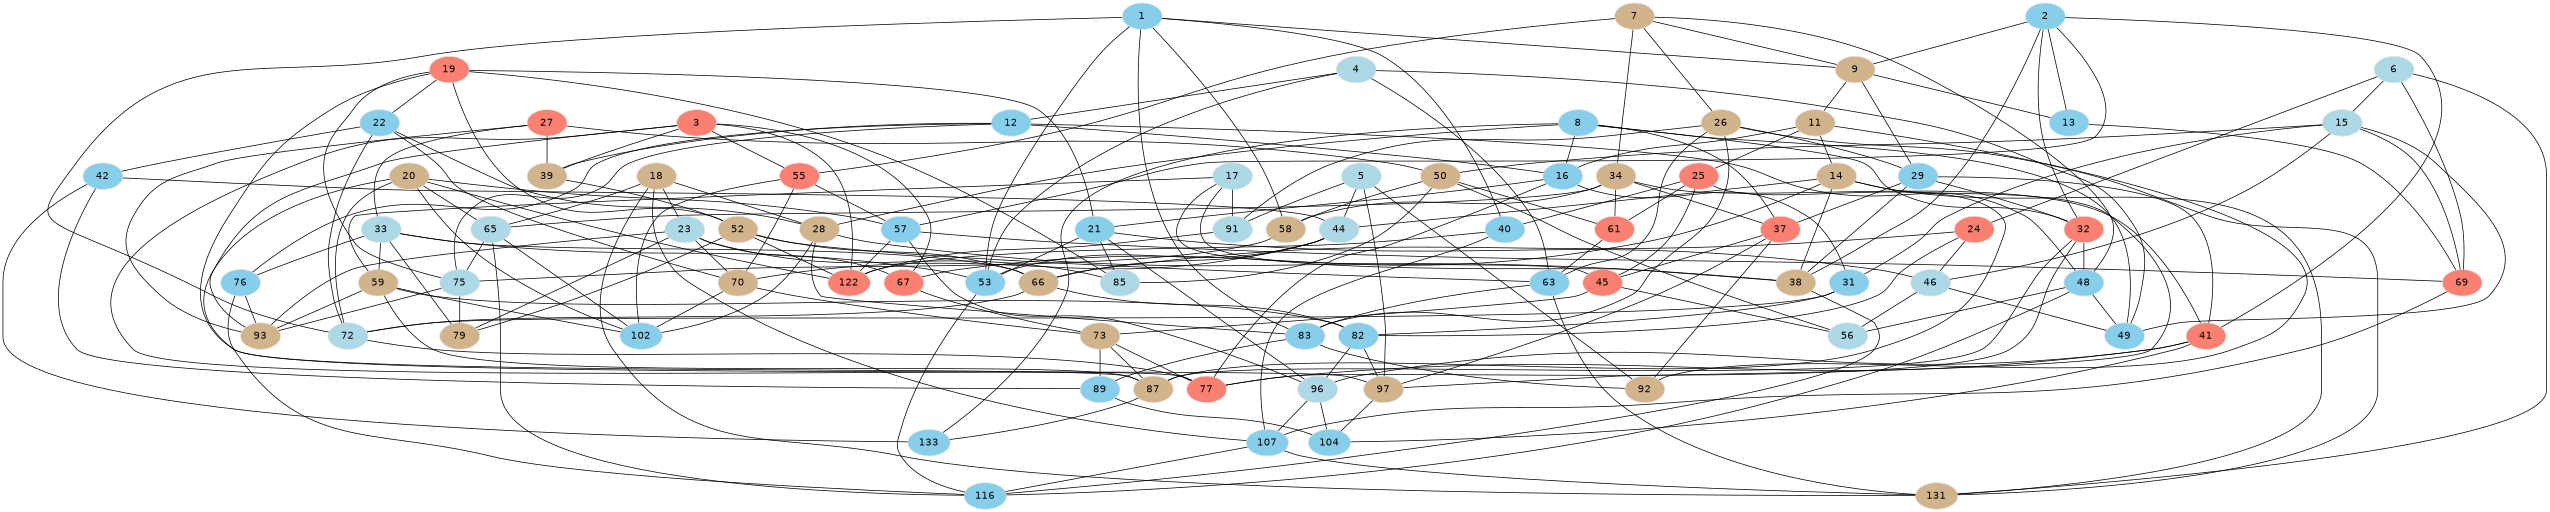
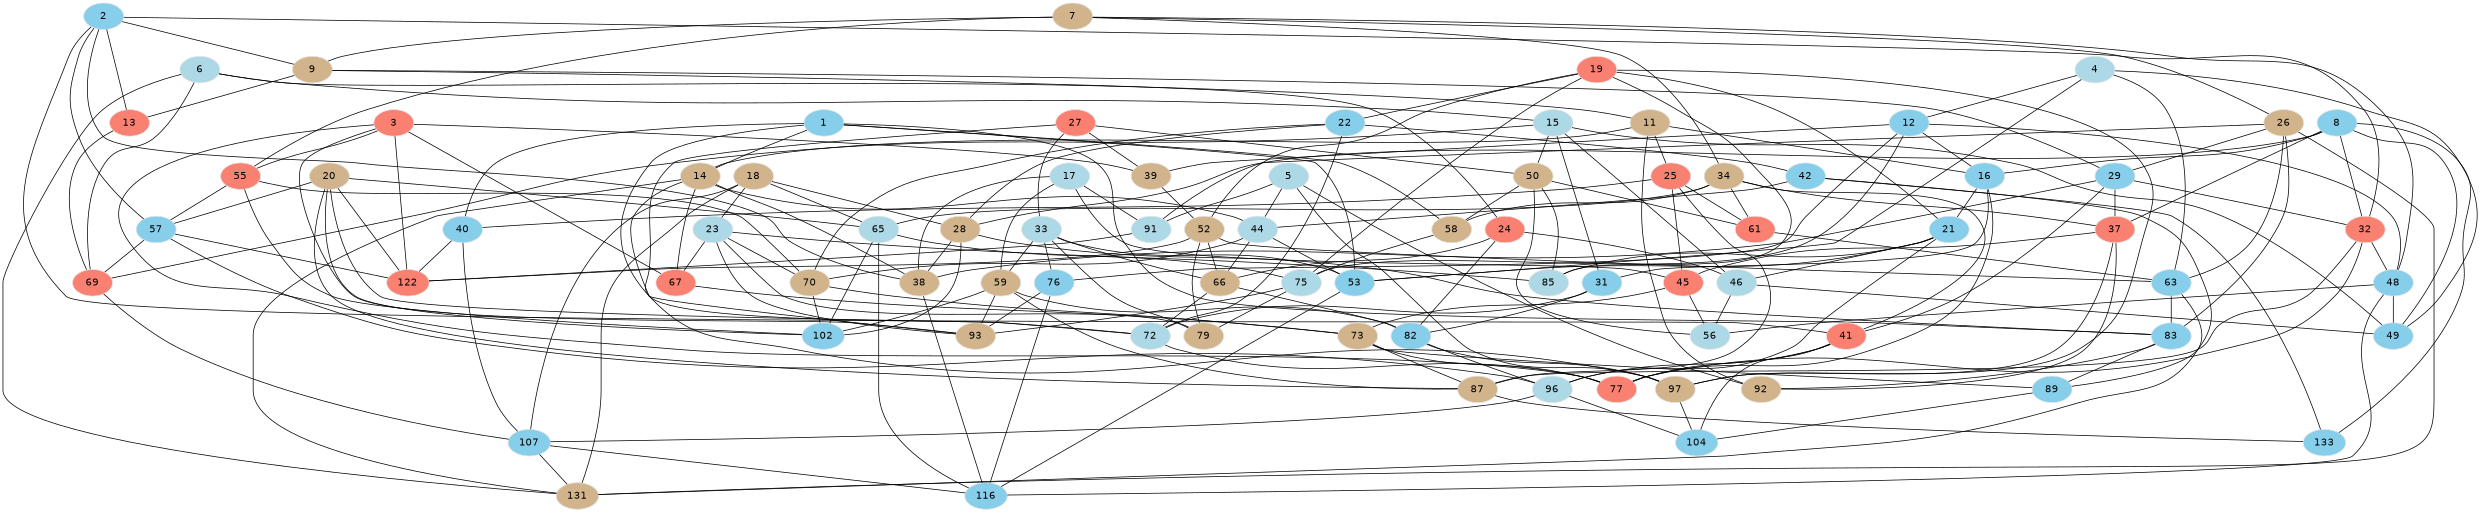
(1499, 43) -> (761, 148)
(2069, 123) -> (130, 123)
